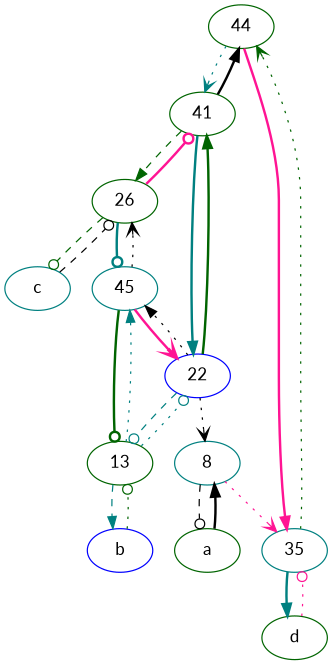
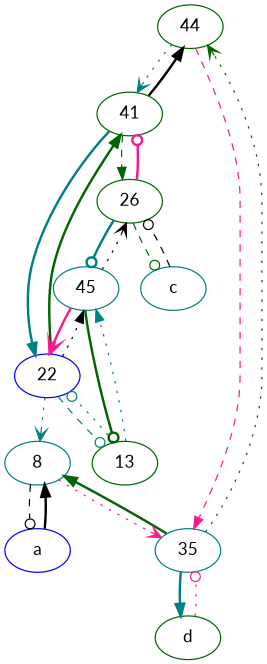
(279, 281) -> (240, 283)
(202, 414) -> (43, 414)
none -> (121, 507)
(120, 550) -> none
(207, 550) -> (38, 550)
